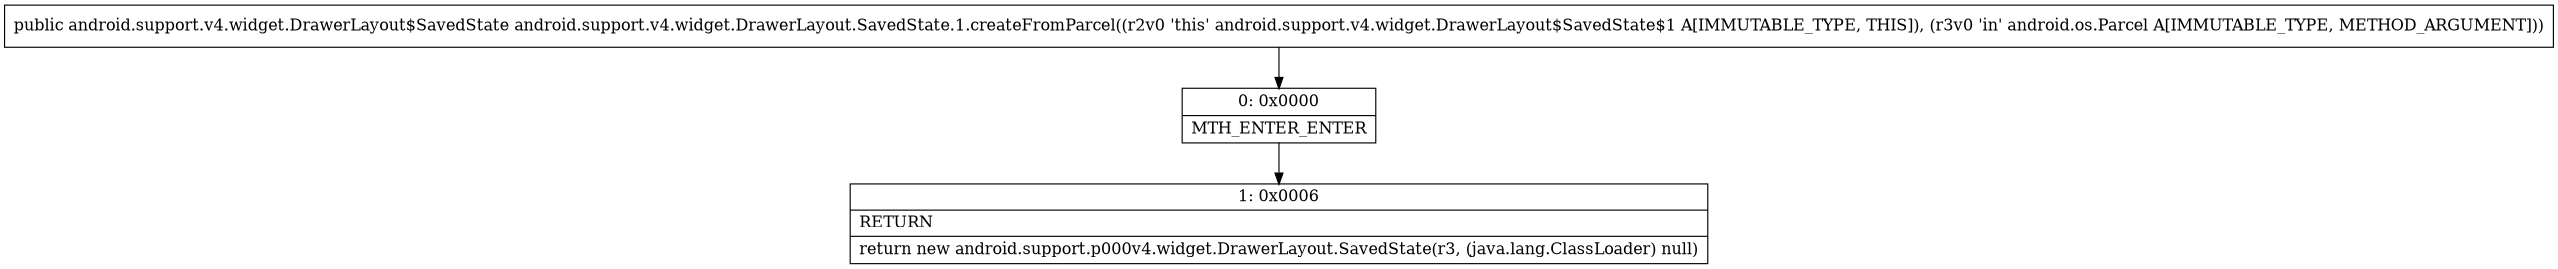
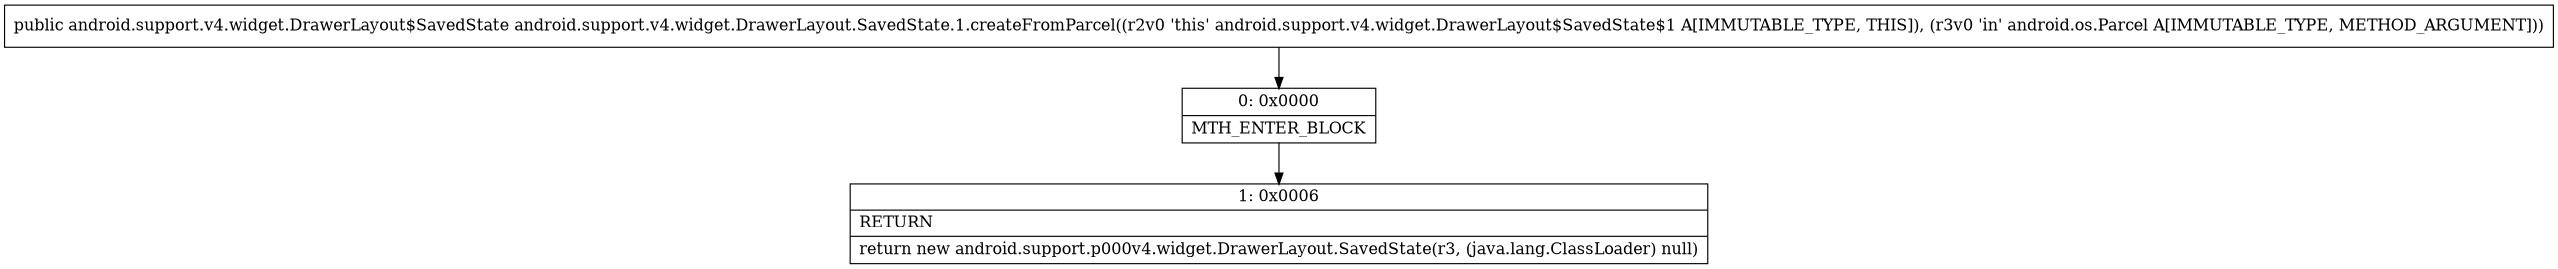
(1279, 129) -> (1279, 129)
